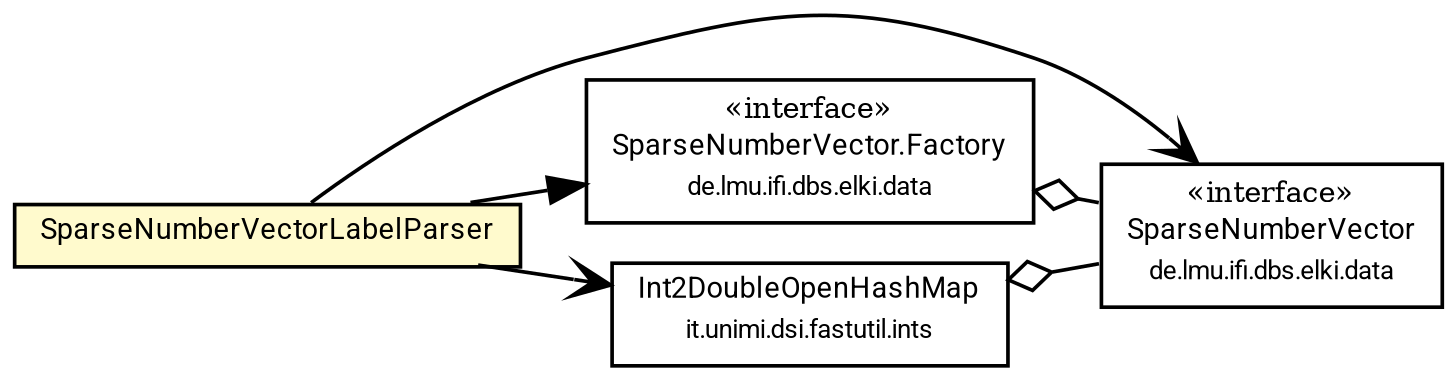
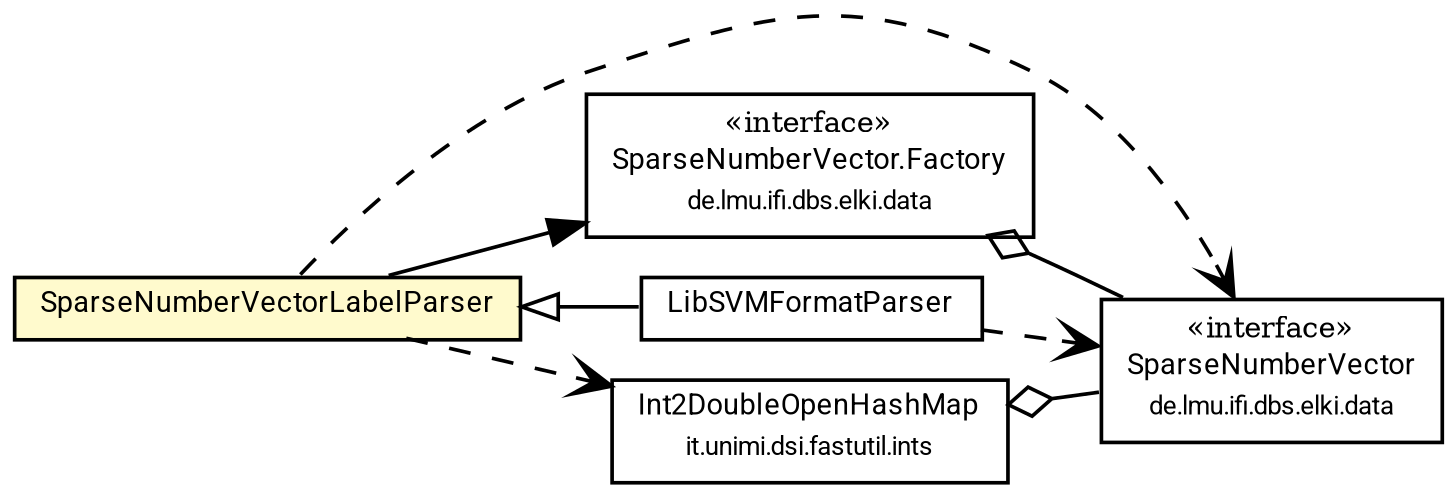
(734, 24) -> (769, 21)
(1088, 201) -> (1076, 275)
(526, 272) -> (490, 358)
none -> (810, 307)
